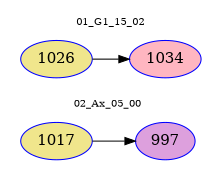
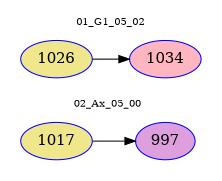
(111, 22) -> (111, 22)
